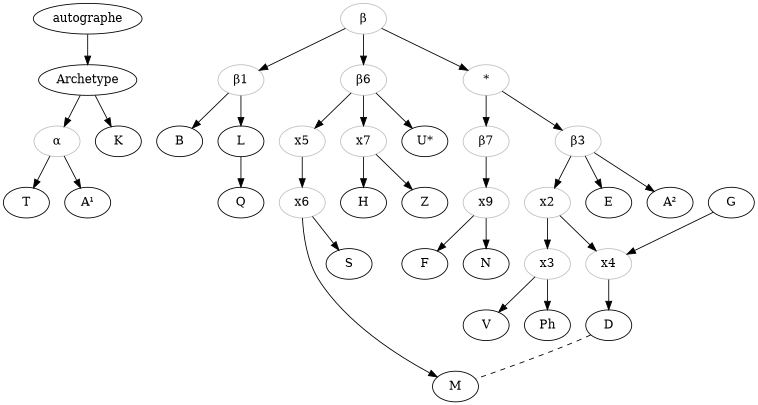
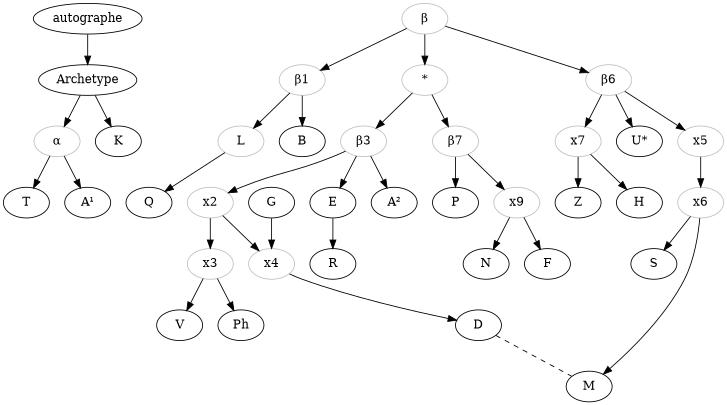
(241, 141) -> (241, 141)
none -> (455, 203)
none -> (333, 264)
